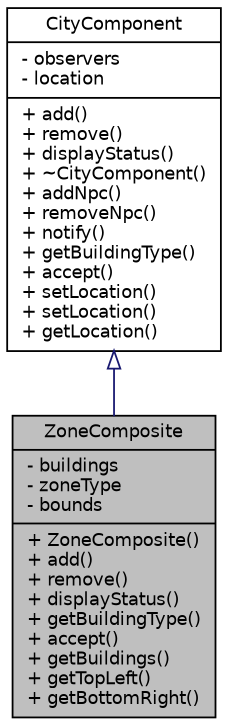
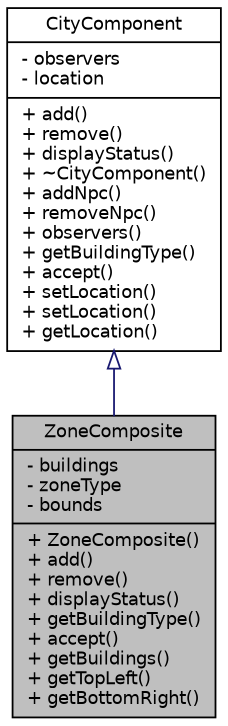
(64, 233) -> (82, 233)
